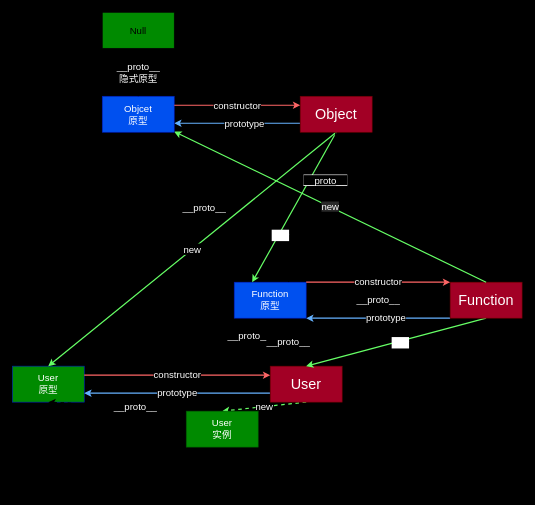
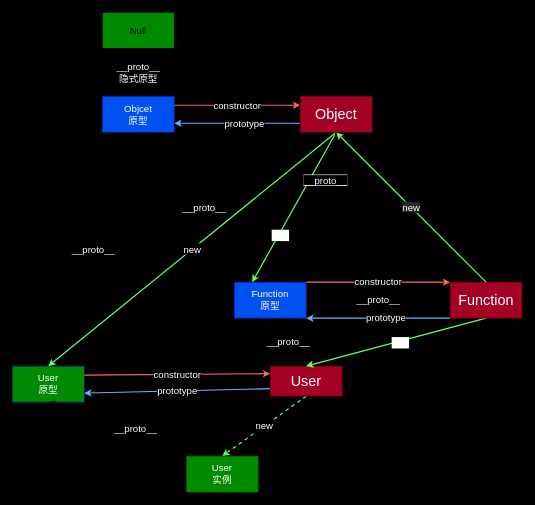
(333, 208) -> (413, 209)
(243, 337) -> (93, 249)
(306, 384) -> (306, 381)
(222, 429) -> (222, 474)
